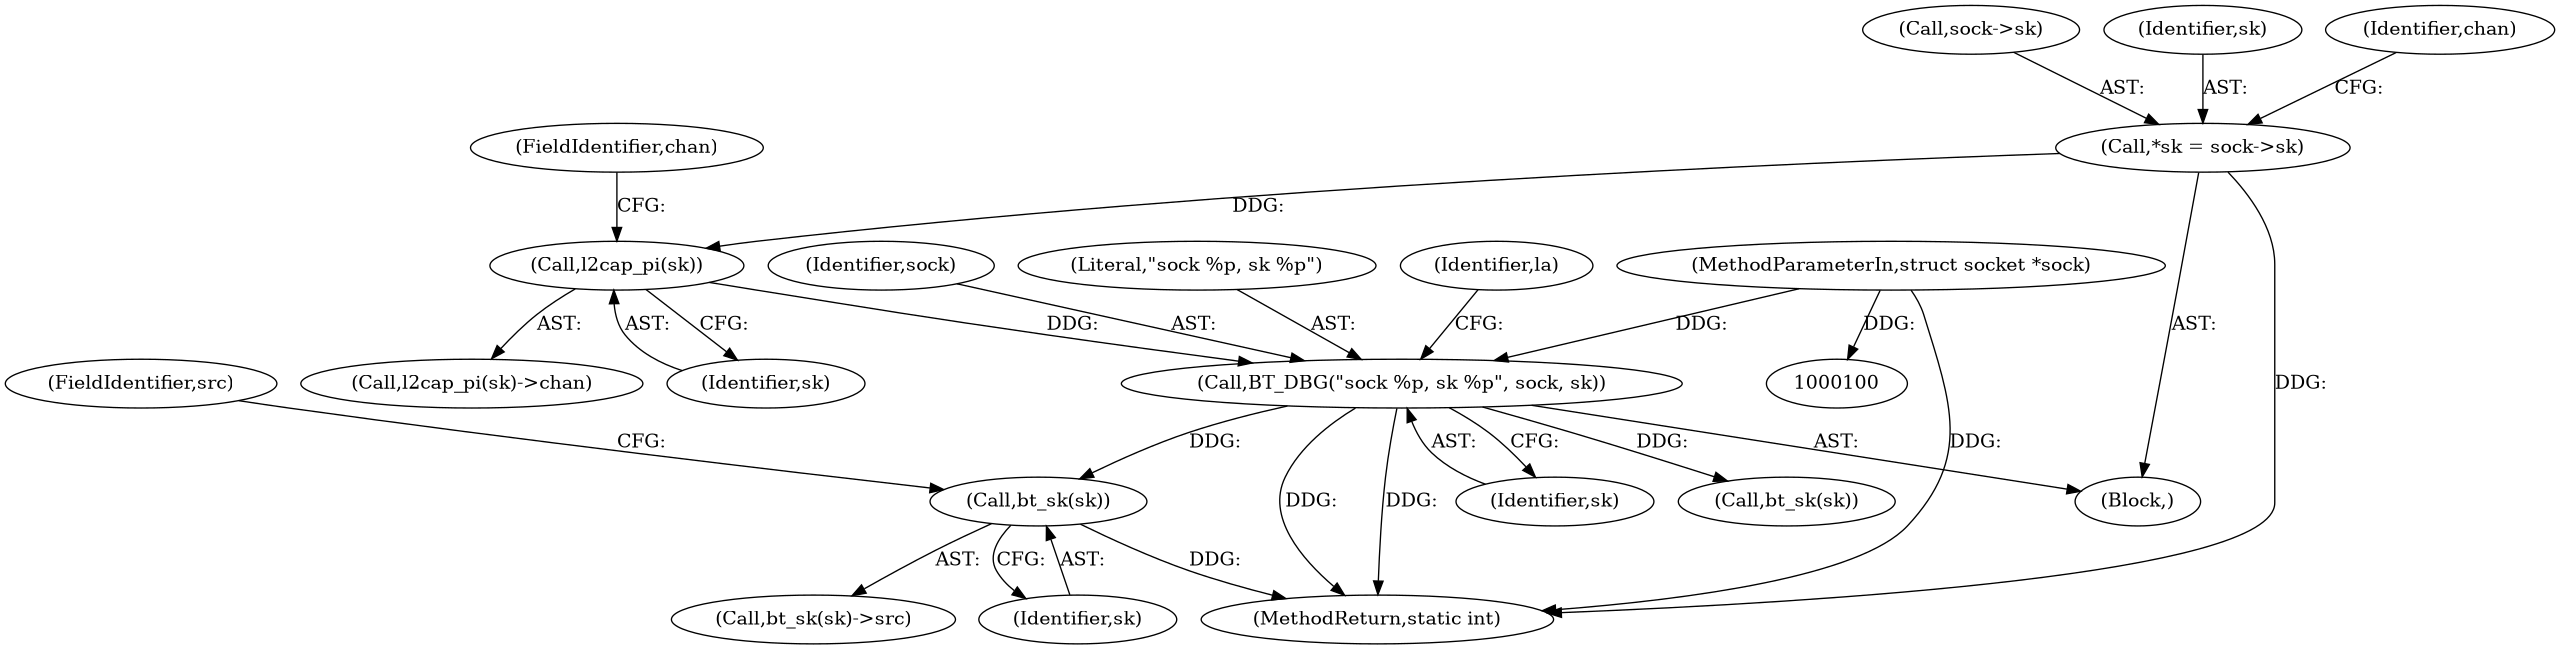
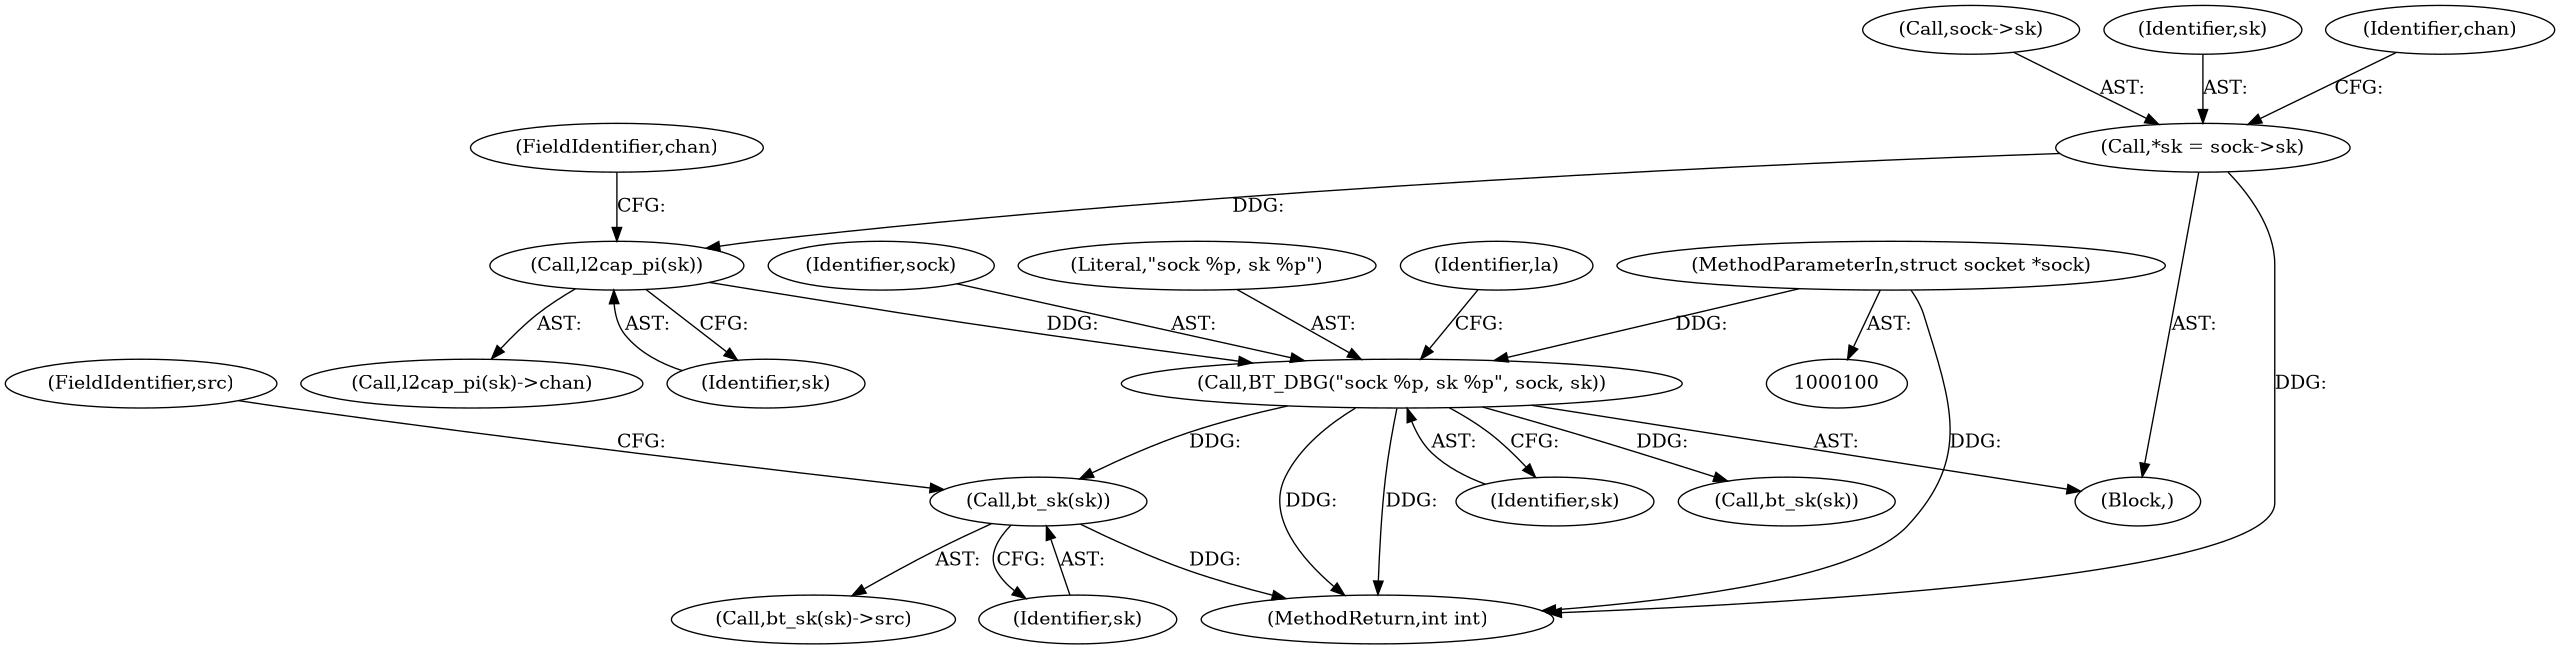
(1892, 325) -> (1892, 325)
(1377, 619) -> (1377, 619)
